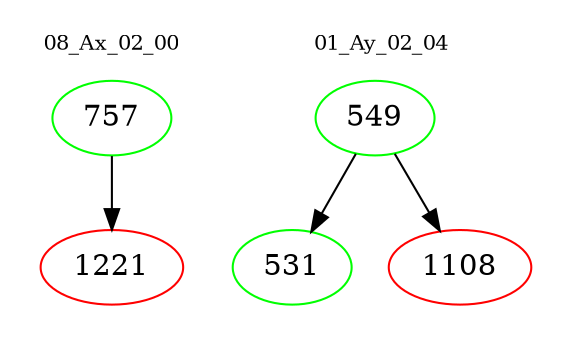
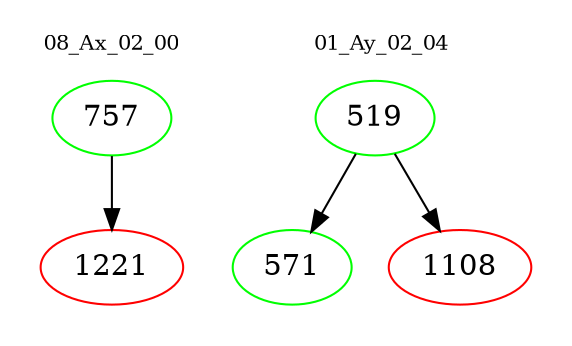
(375, 118) -> (375, 118)
(292, 267) -> (292, 267)
